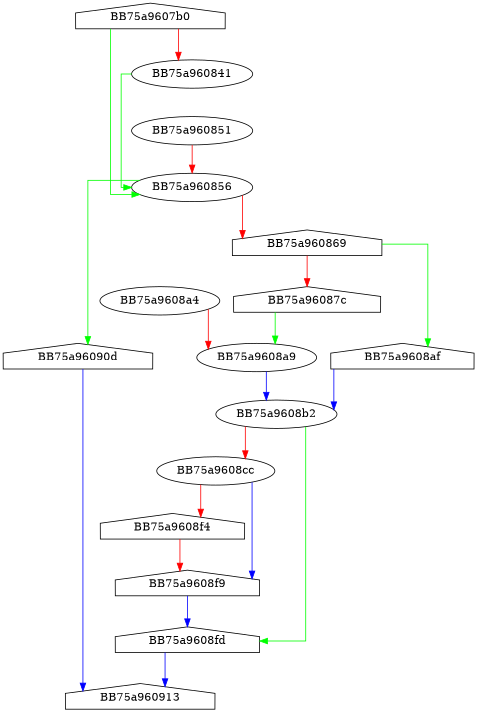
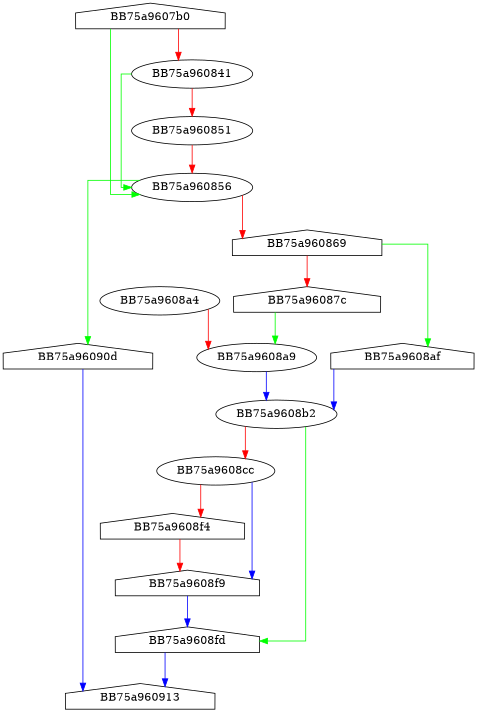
none -> (192, 98)
